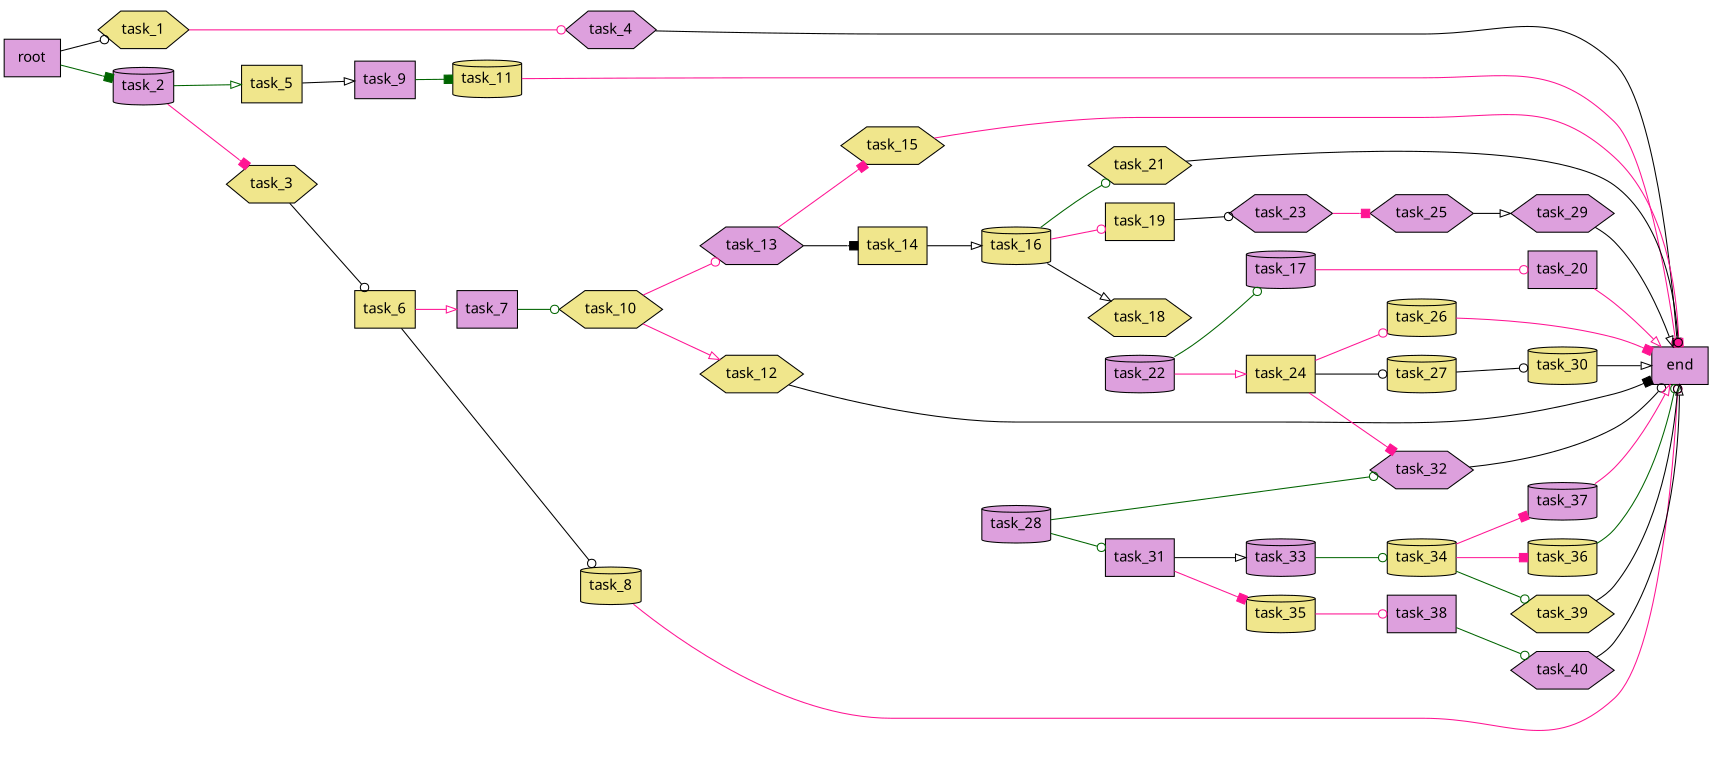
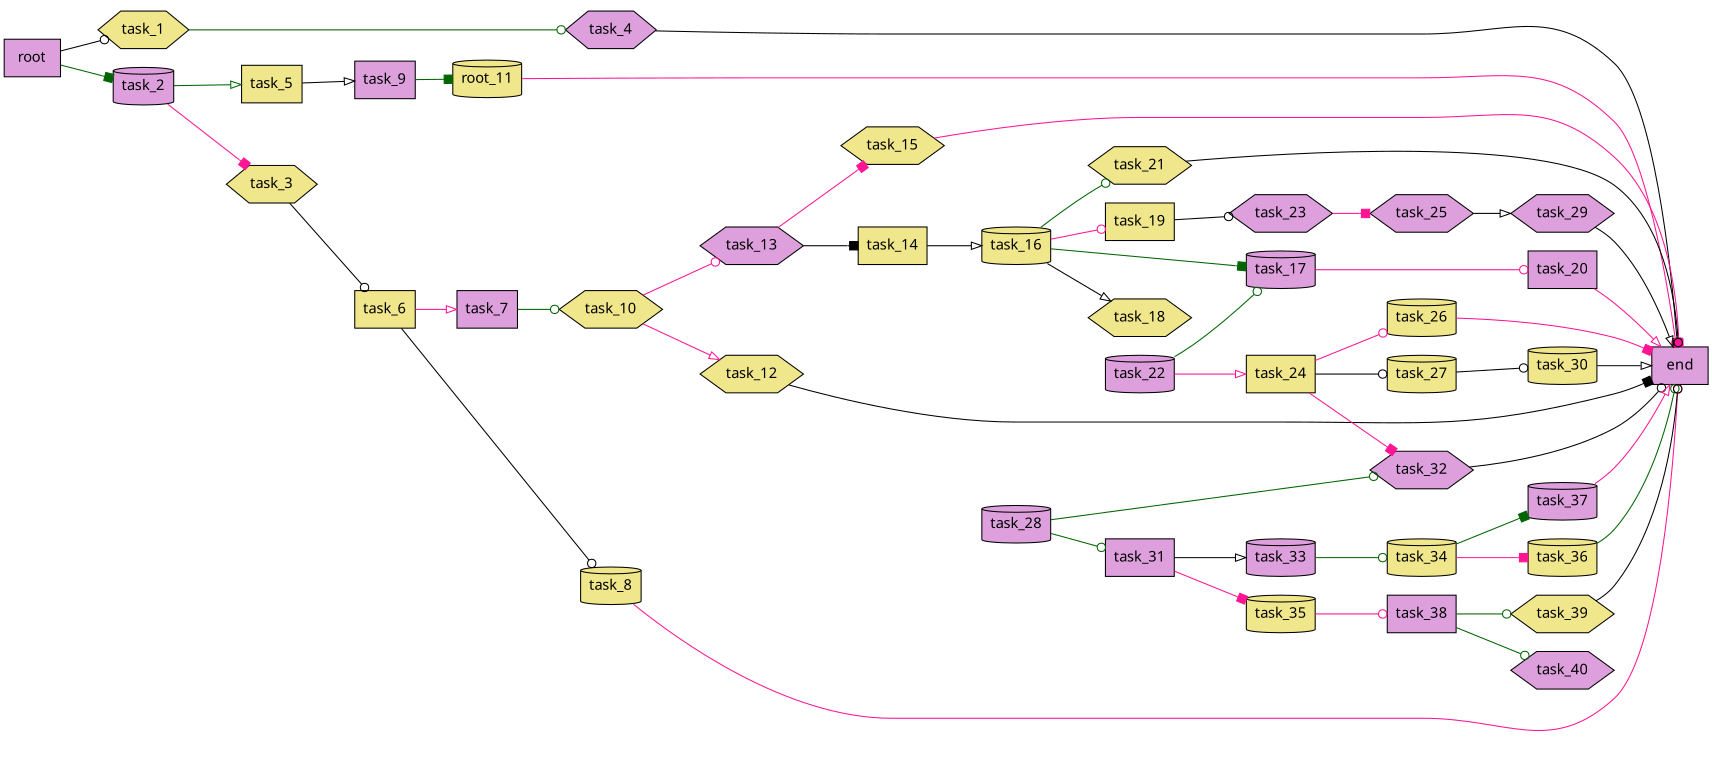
(373, 30) -> (373, 30)
(487, 79) -> (487, 79)
none -> (1143, 257)
(1487, 531) -> (1487, 531)
(1654, 562) -> none
(1489, 584) -> (1479, 614)
